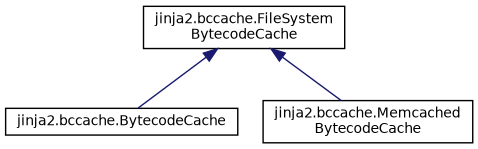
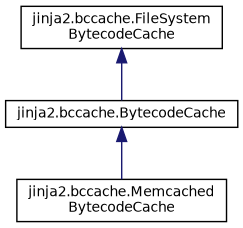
(312, 79) -> (122, 161)
